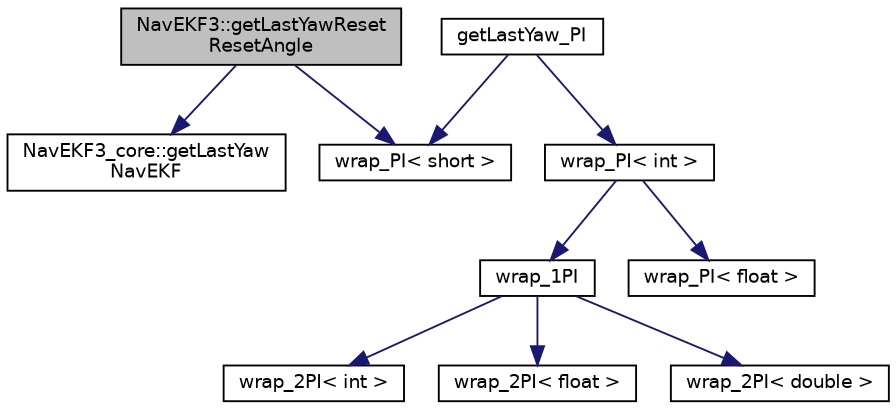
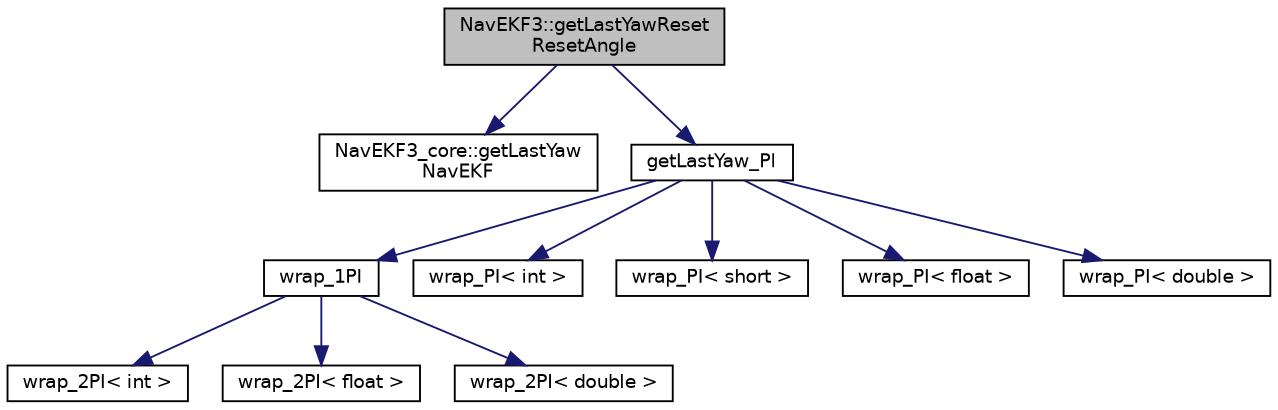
(337, 99) -> (647, 98)
(590, 213) -> (526, 218)
(670, 213) -> (815, 216)
none -> (1167, 278)
